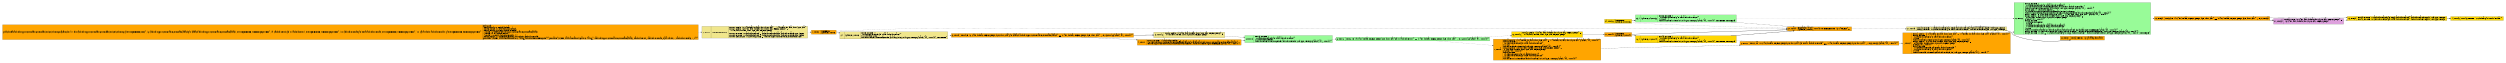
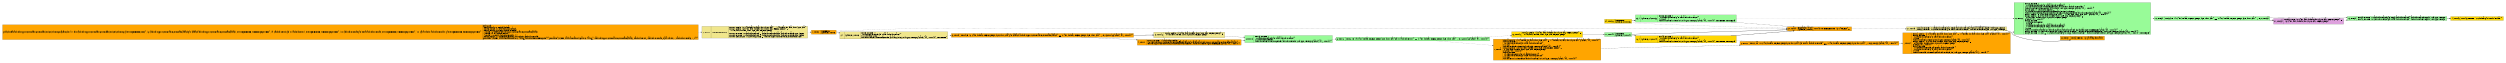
(2212, 18) -> (2212, 18)
(2397, 18) -> (2397, 18)
(1618, 35) -> (1618, 35)
